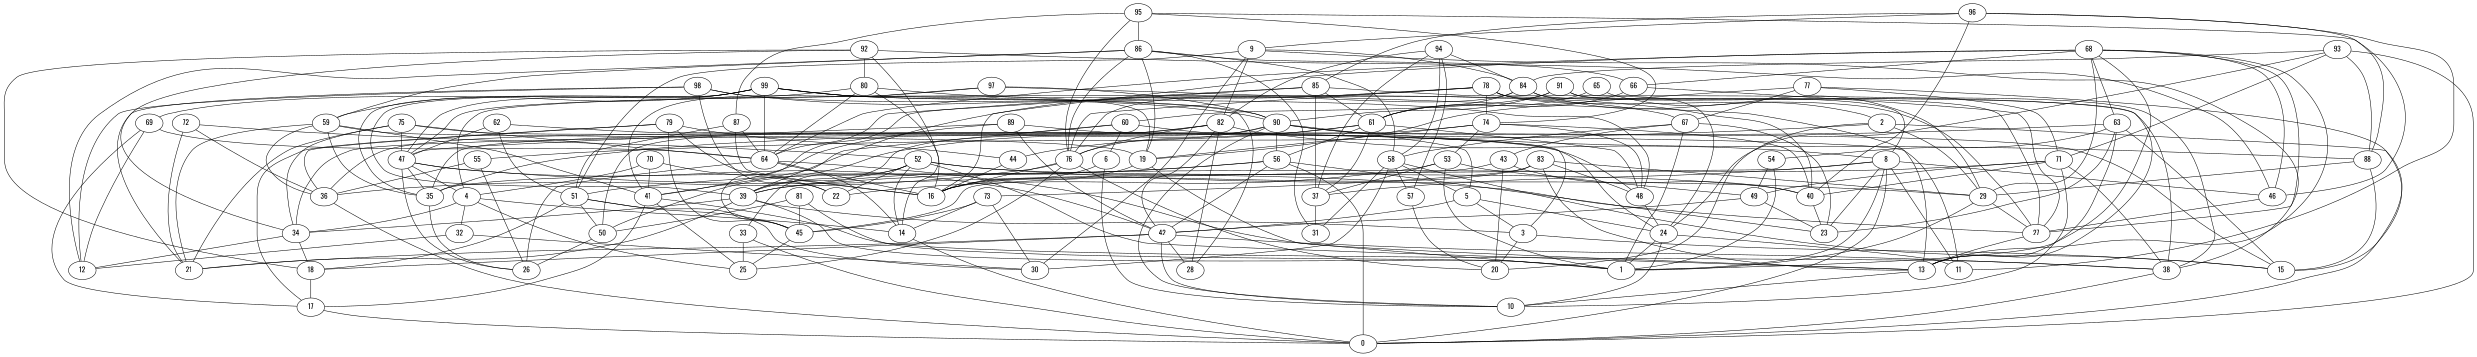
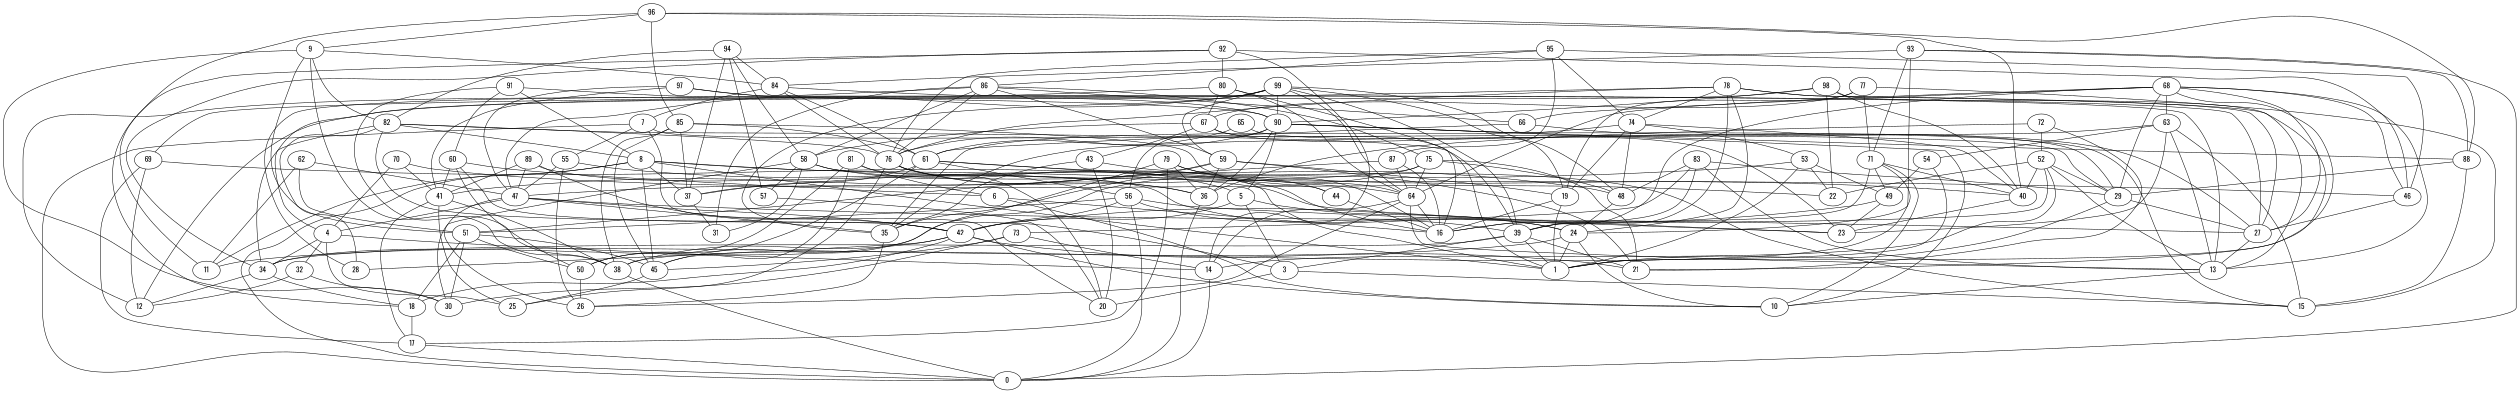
(1155, 112) -> (1286, 112)
(1882, 123) -> (643, 123)
none -> (536, 181)
none -> (915, 181)
(743, 234) -> none
